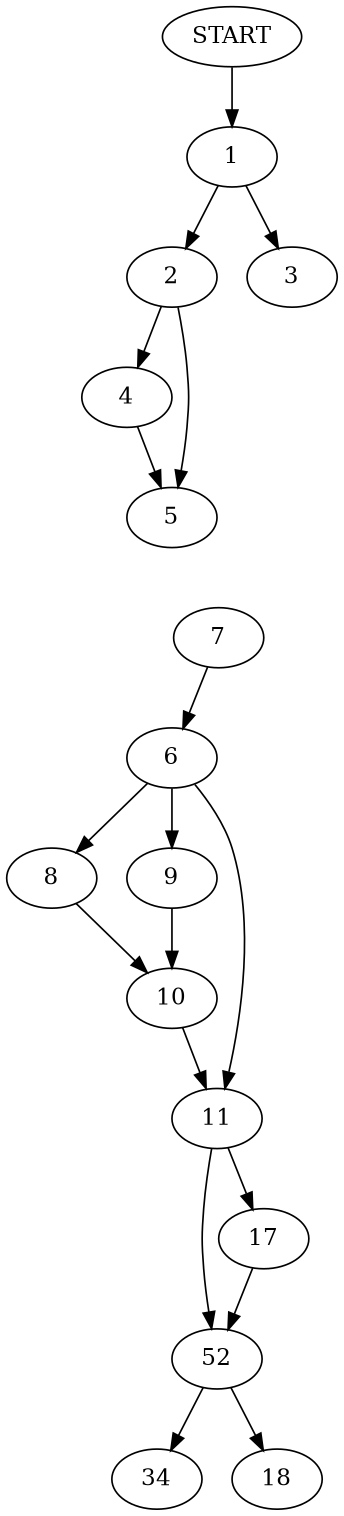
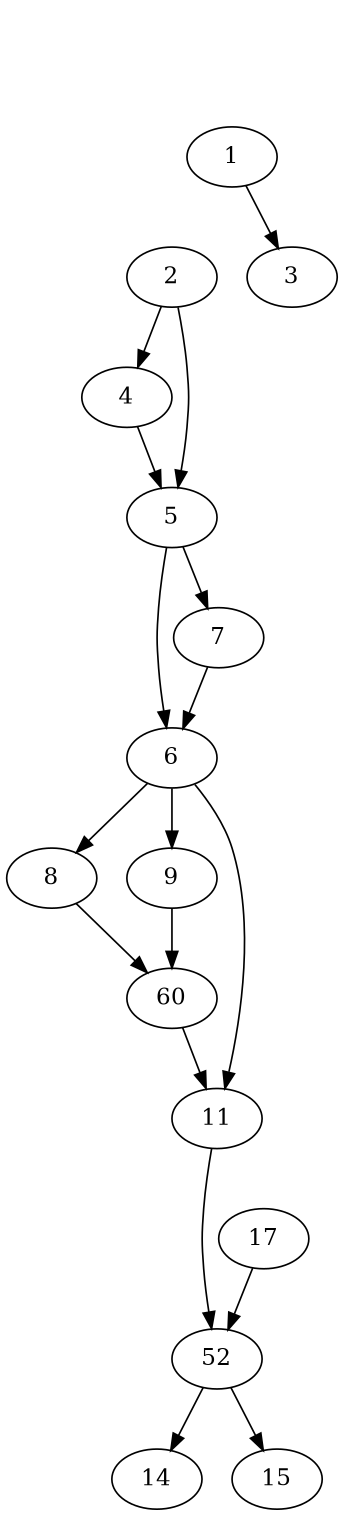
(232, 37) -> none
(206, 210) -> none
none -> (192, 570)
none -> (157, 629)
(172, 998) -> (172, 998)
(237, 1171) -> none
(157, 1479) -> (157, 1479)
(277, 1479) -> (277, 1479)
